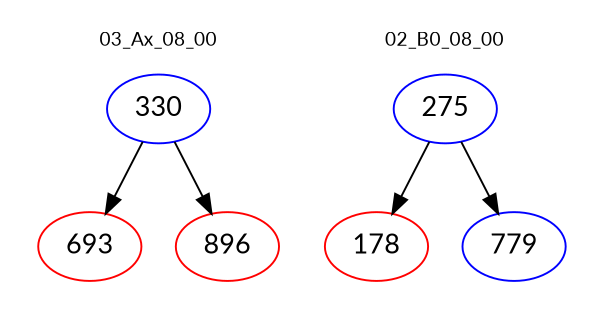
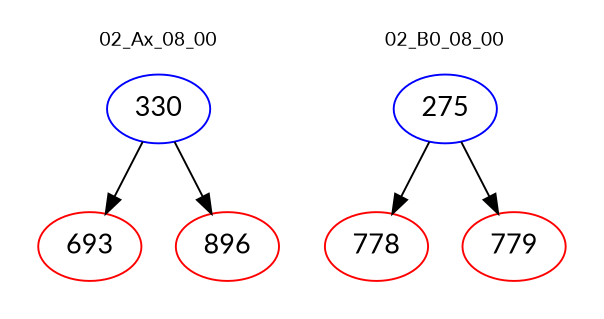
(159, 41) -> (159, 41)
(376, 247) -> (376, 247)
(514, 247) -> (514, 247)
